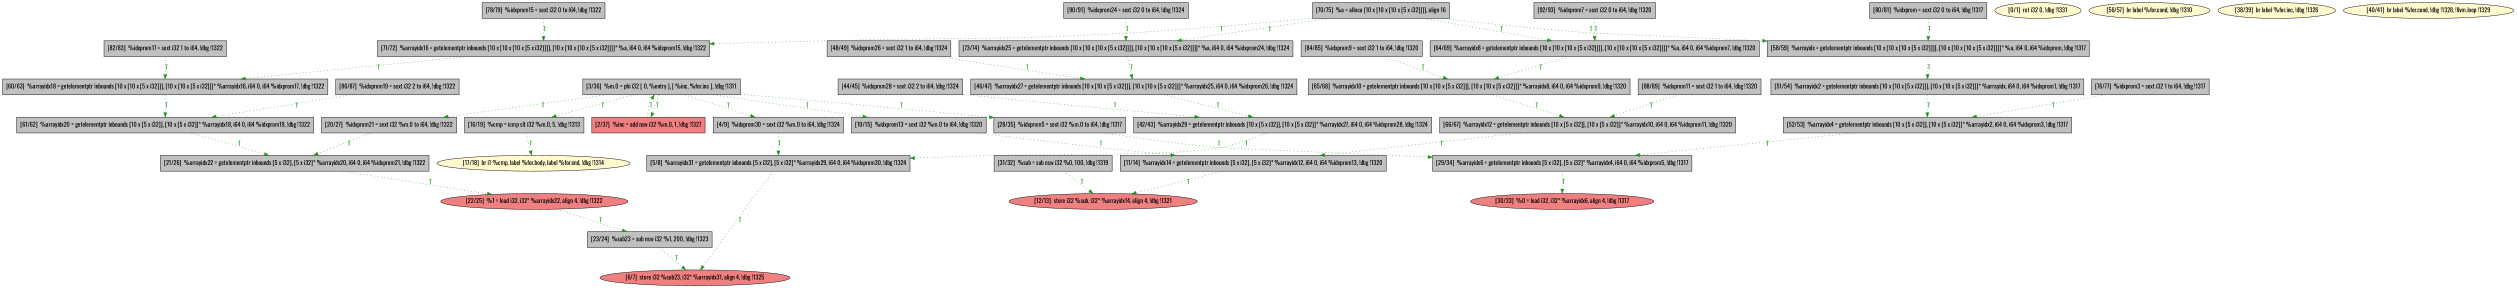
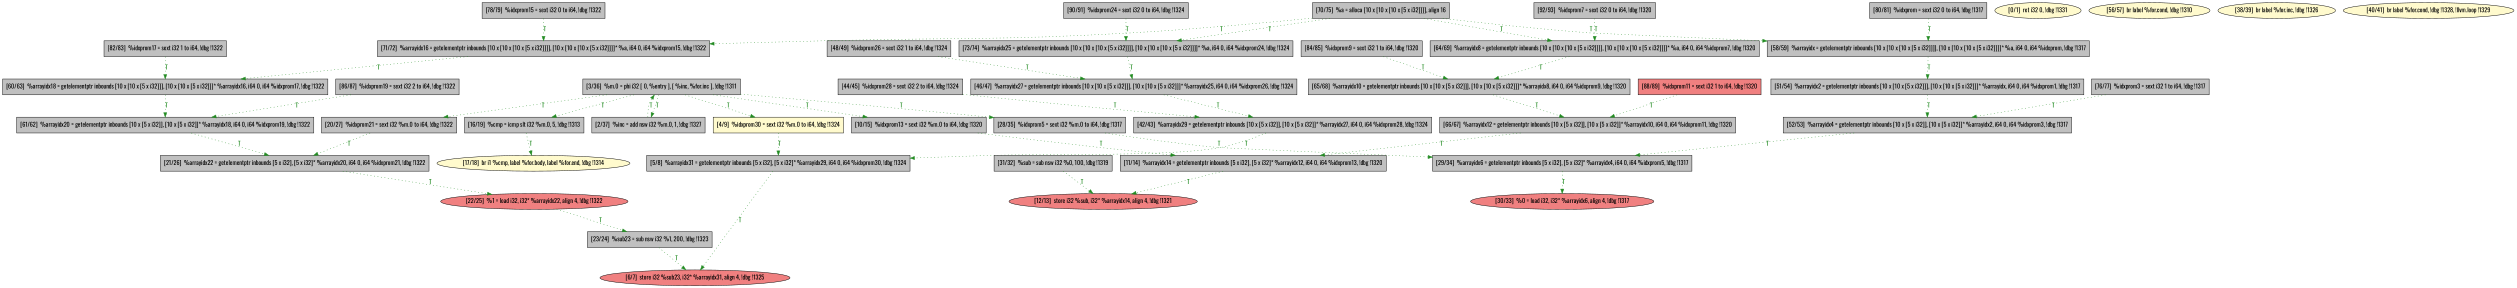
(1700, 87) -> (1700, 87)
(648, 125) -> (648, 125)
(778, 125) -> (778, 125)
